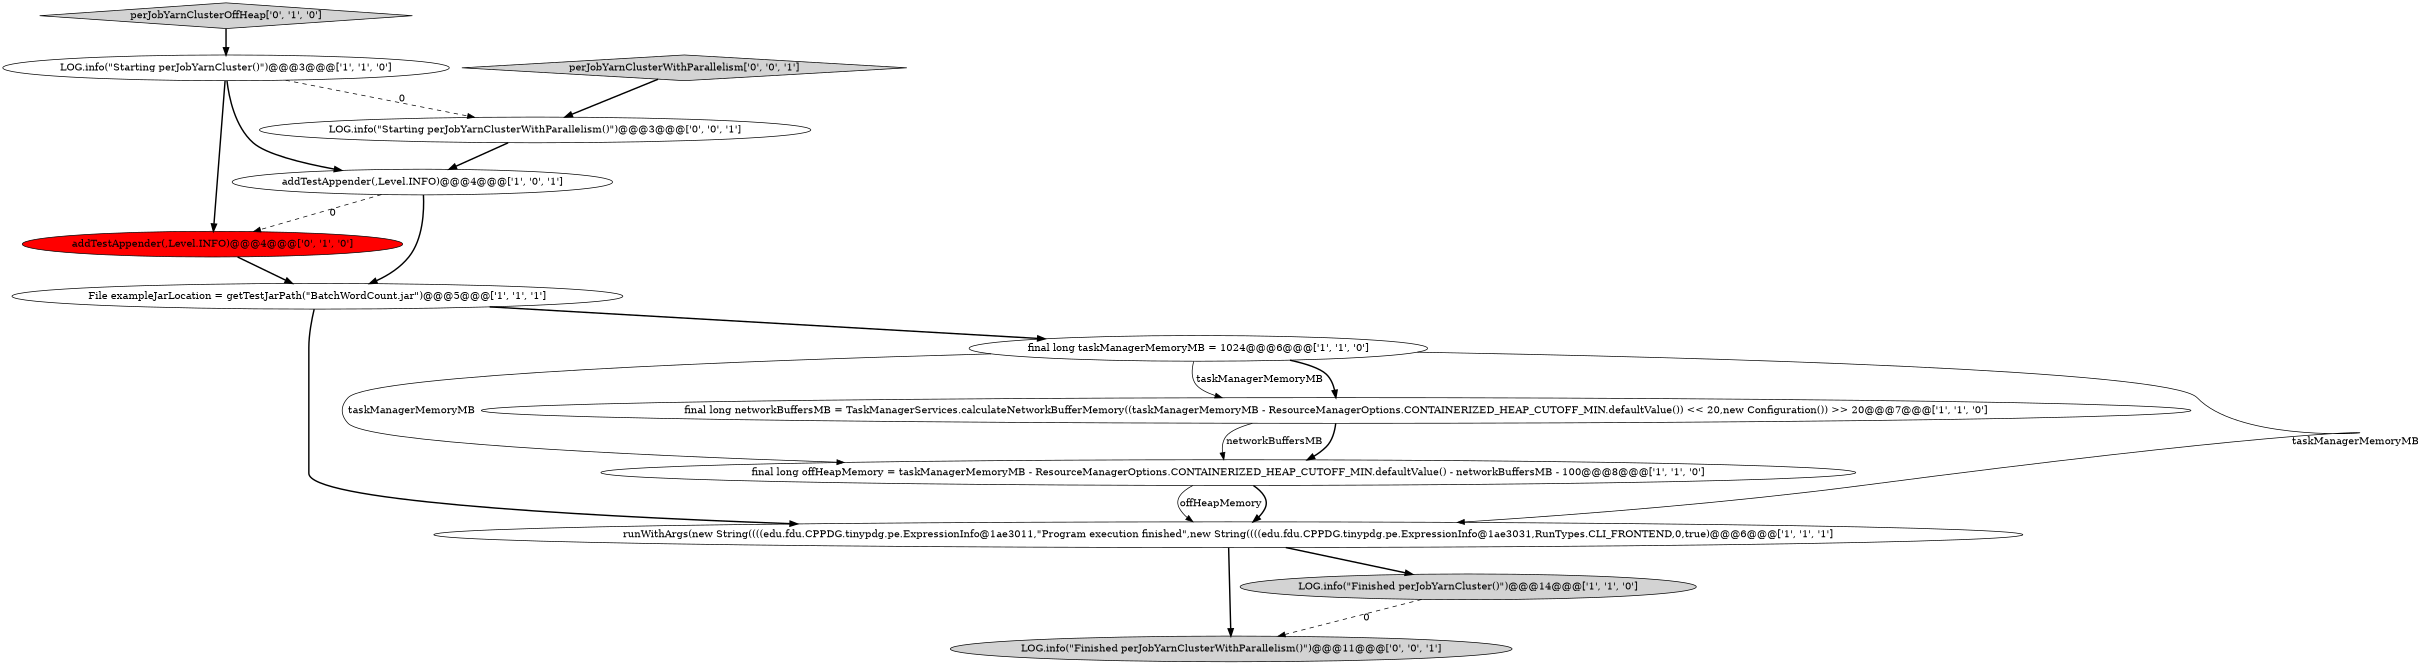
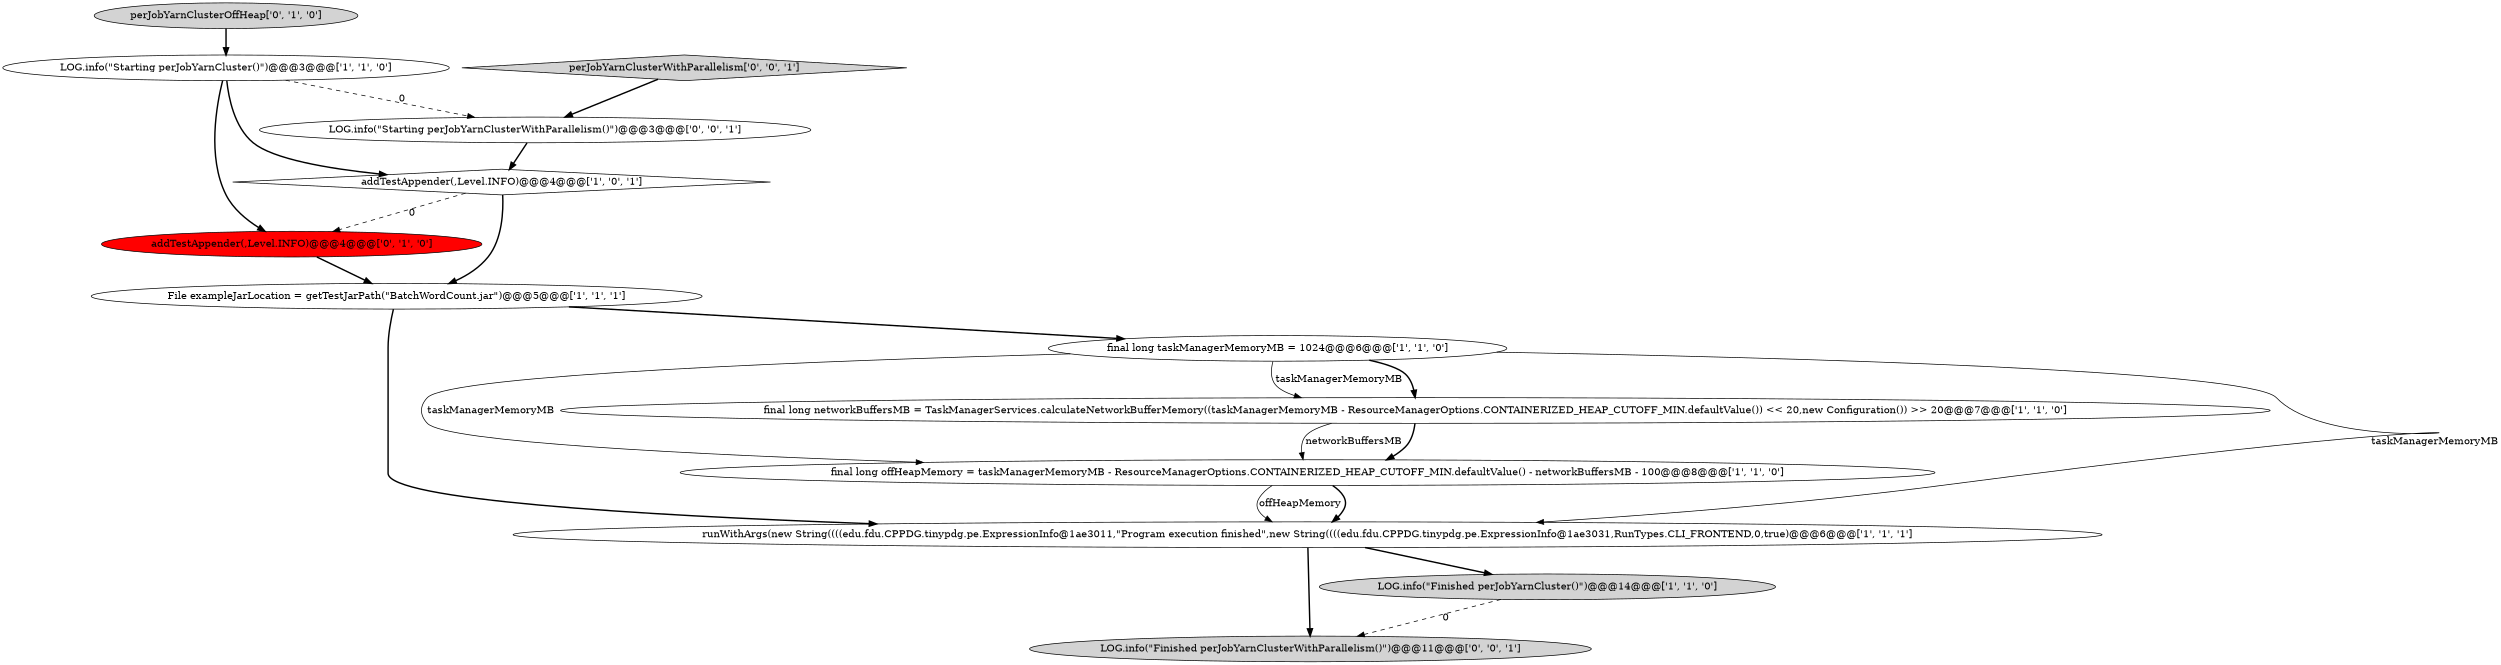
(226, 16) -> (226, 16)
(422, 182) -> (502, 182)
